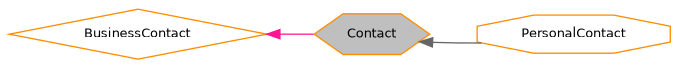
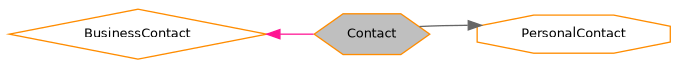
(457, 43) -> (444, 26)
